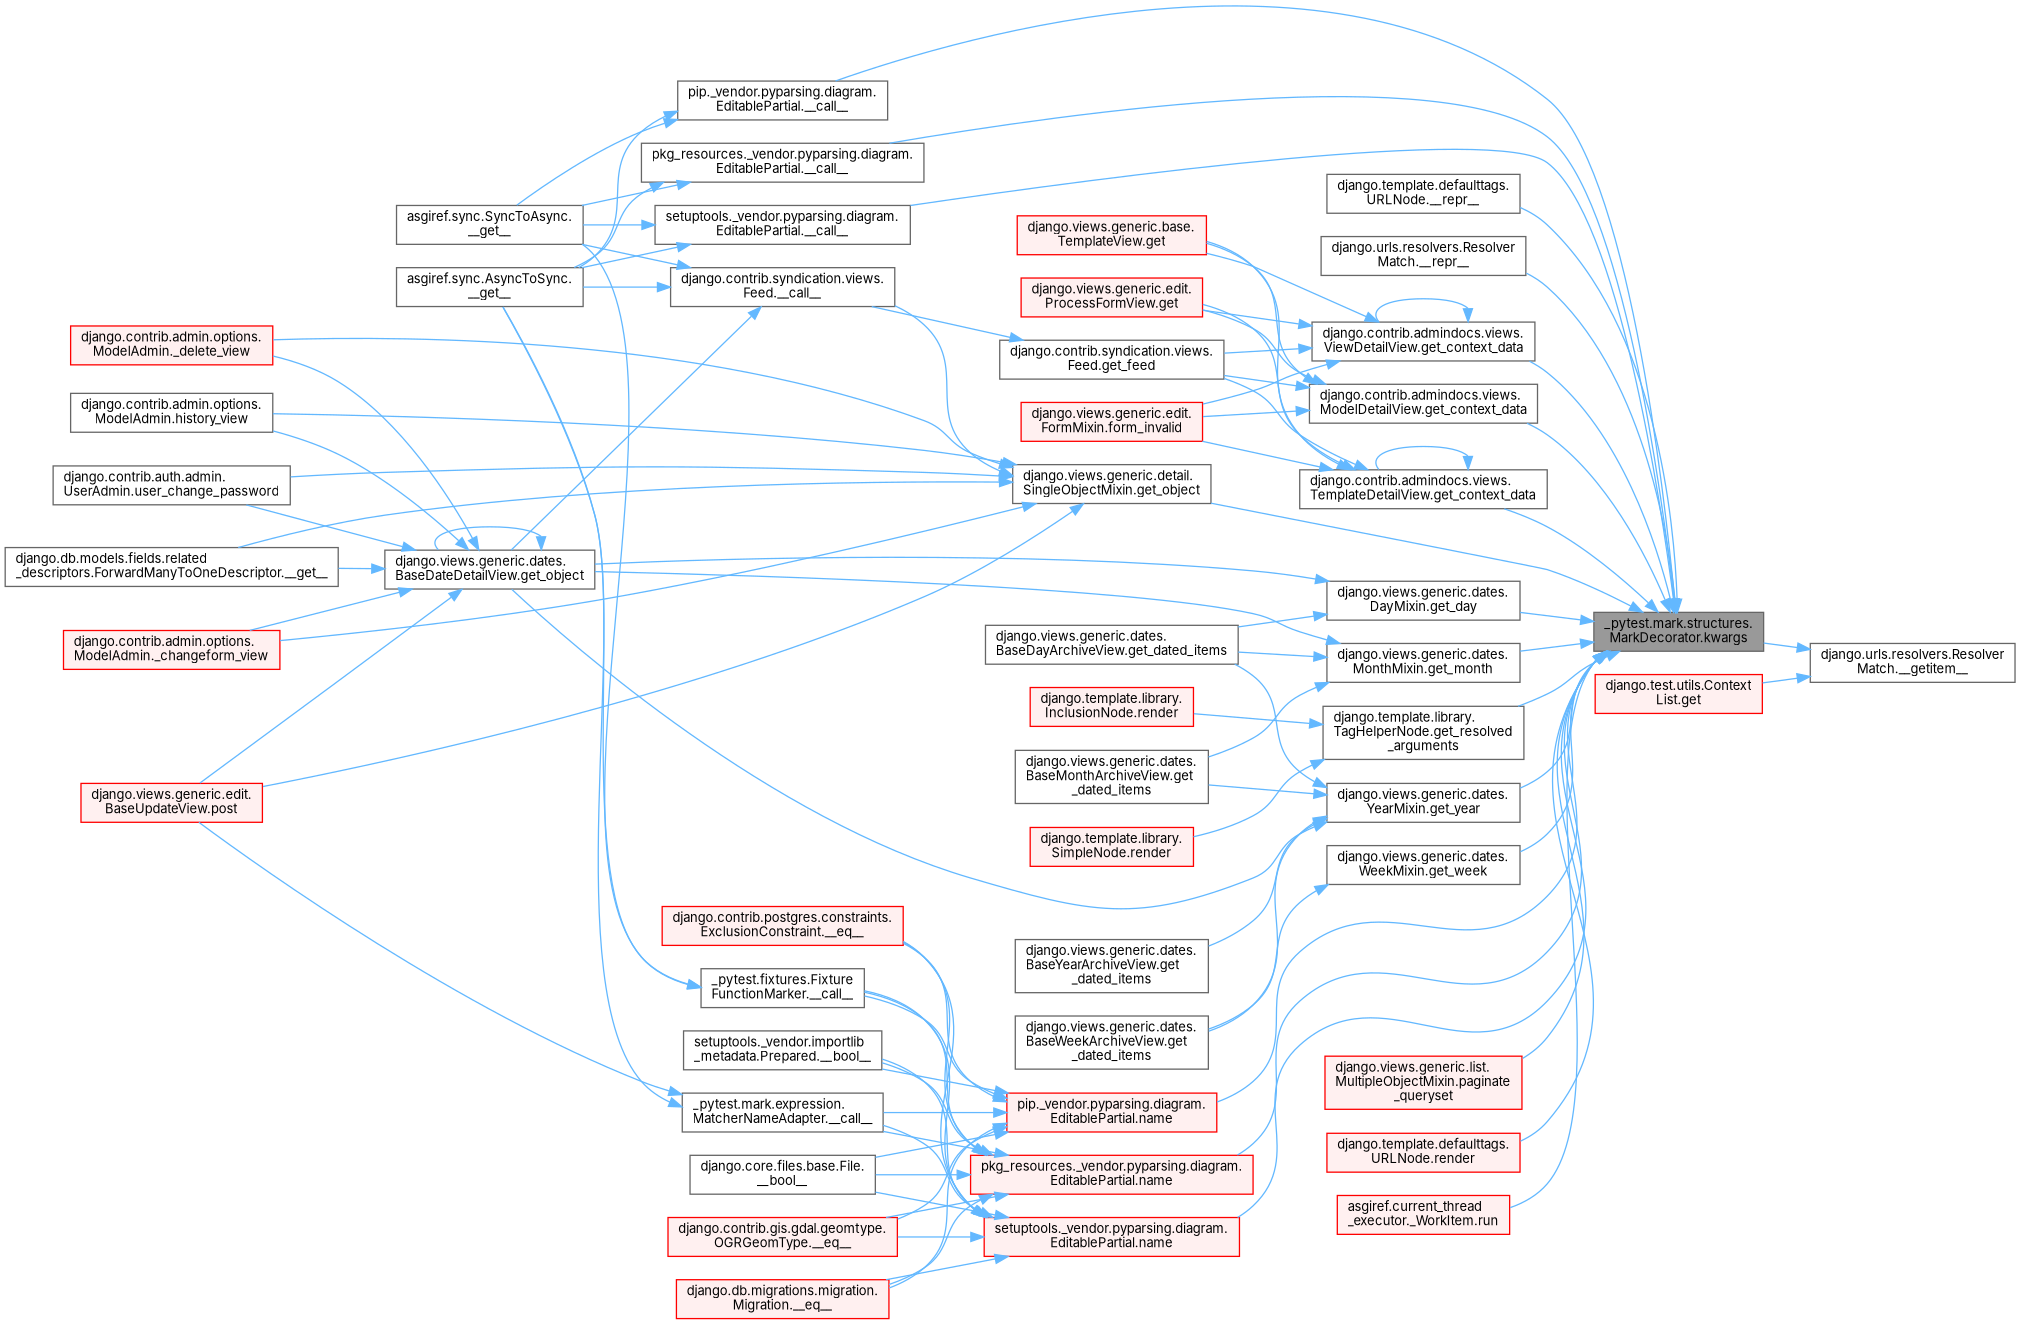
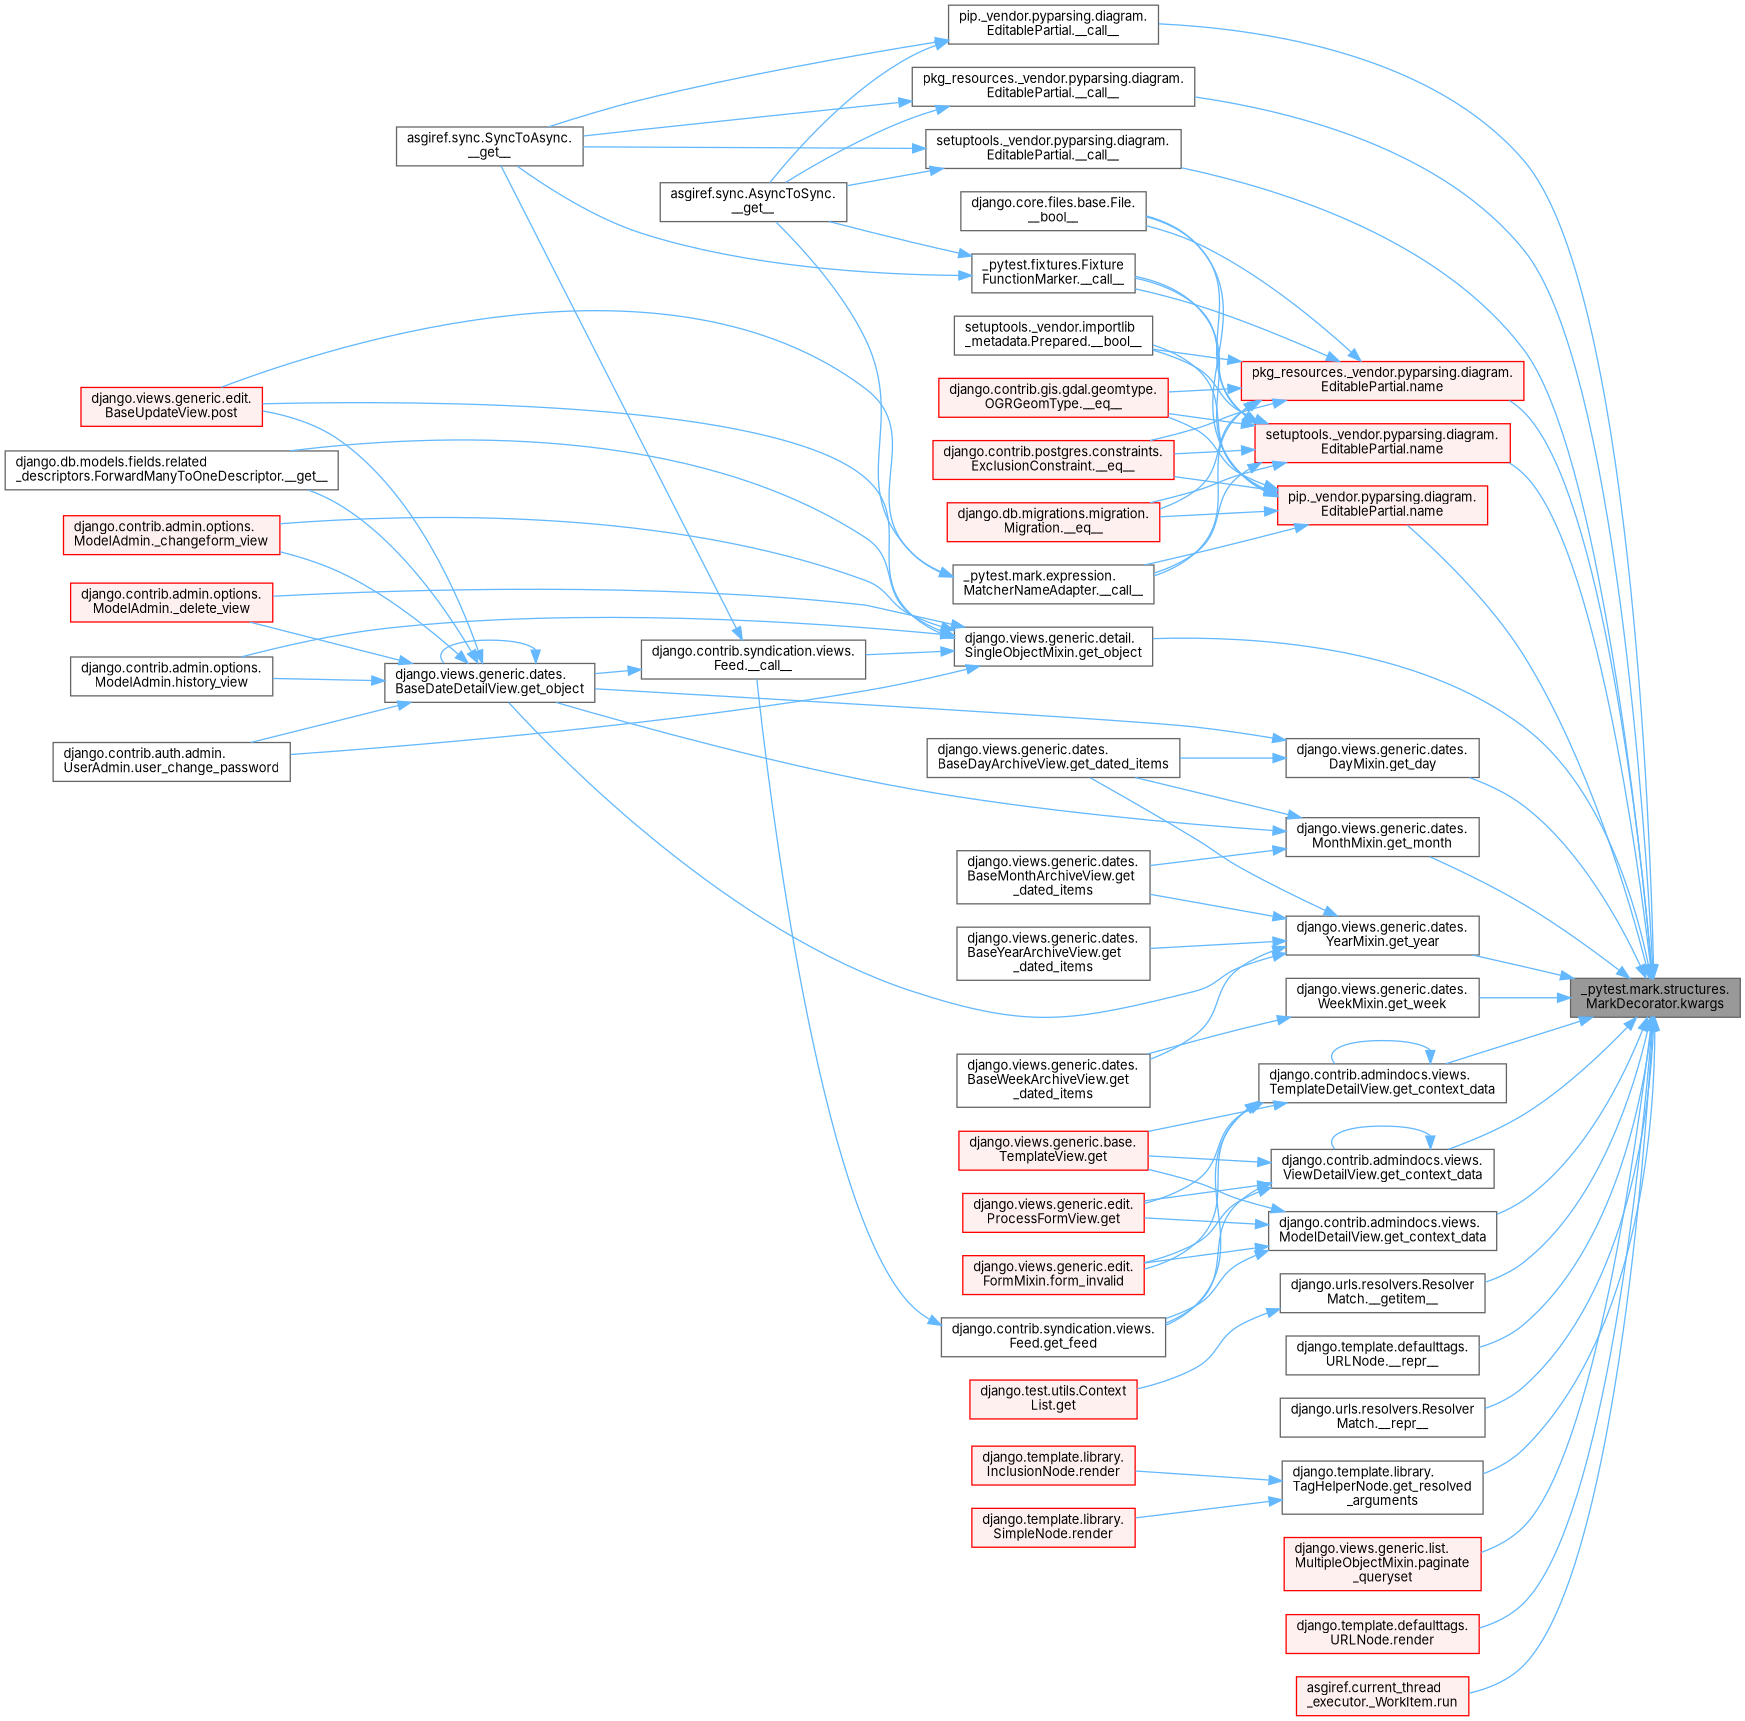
(620, 287) -> none
(1780, 645) -> (1594, 1176)
